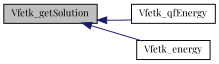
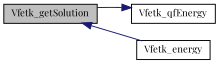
(119, 20) -> (109, 7)
